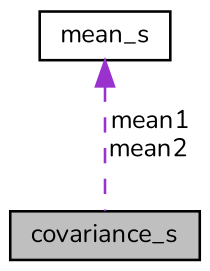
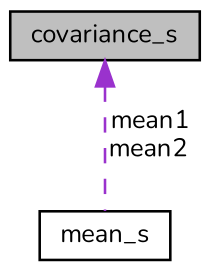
(105, 149) -> (105, 149)
